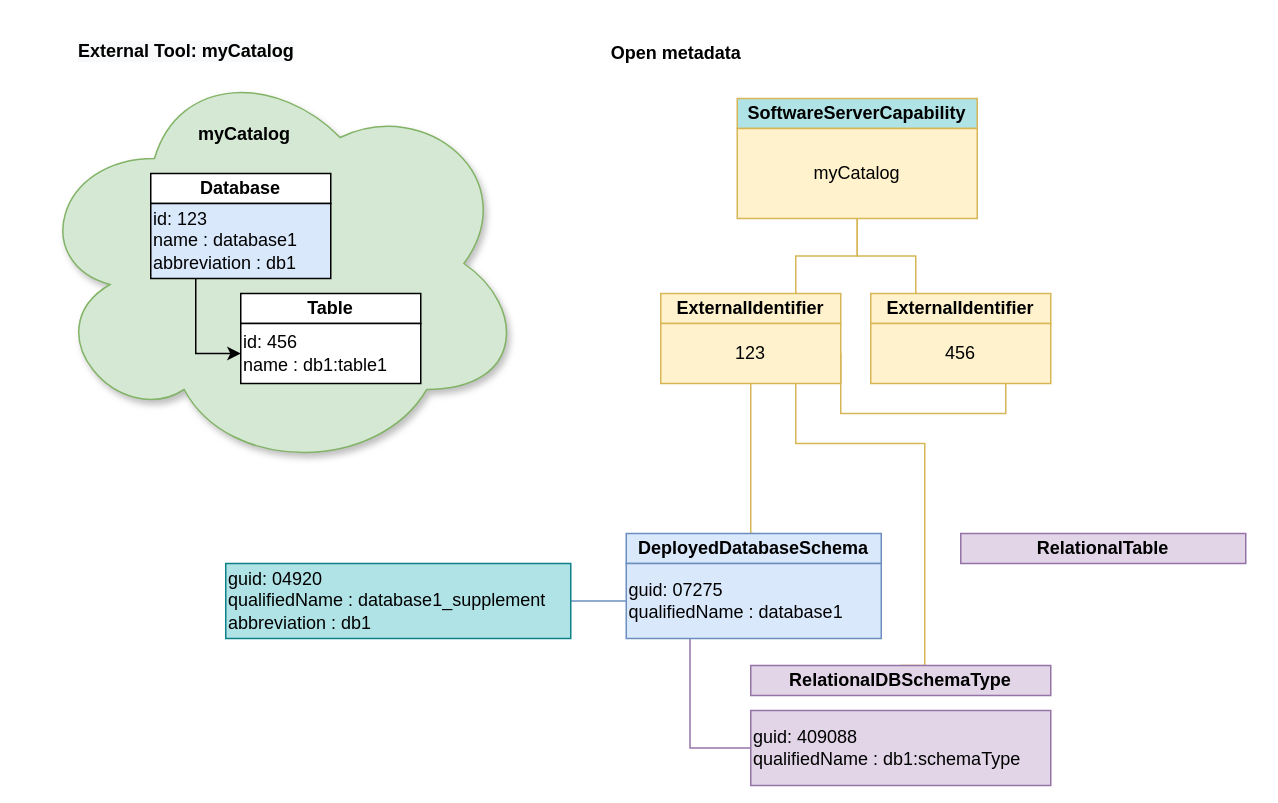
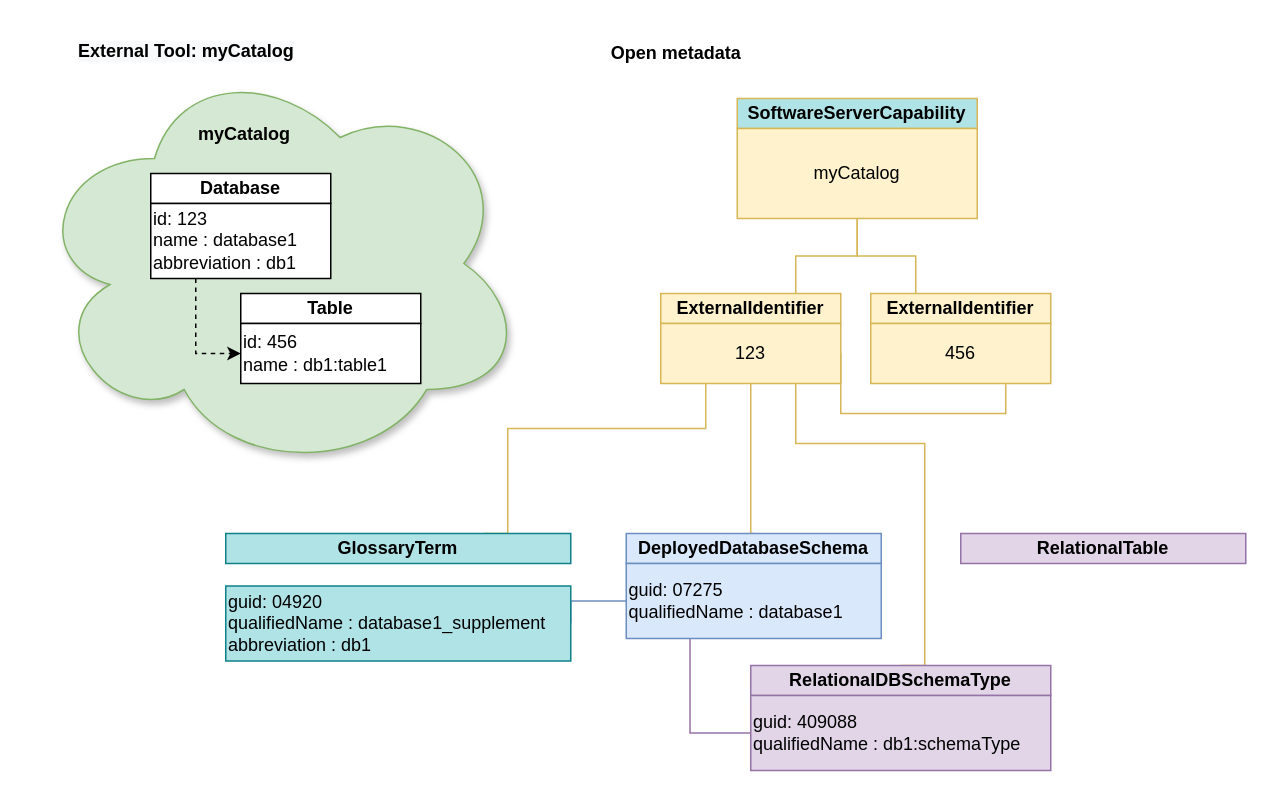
(241, 241) -> (241, 241)
(196, 333) -> (196, 333)
none -> (566, 428)
none -> (398, 548)
(398, 601) -> (398, 623)
(901, 748) -> (901, 733)
